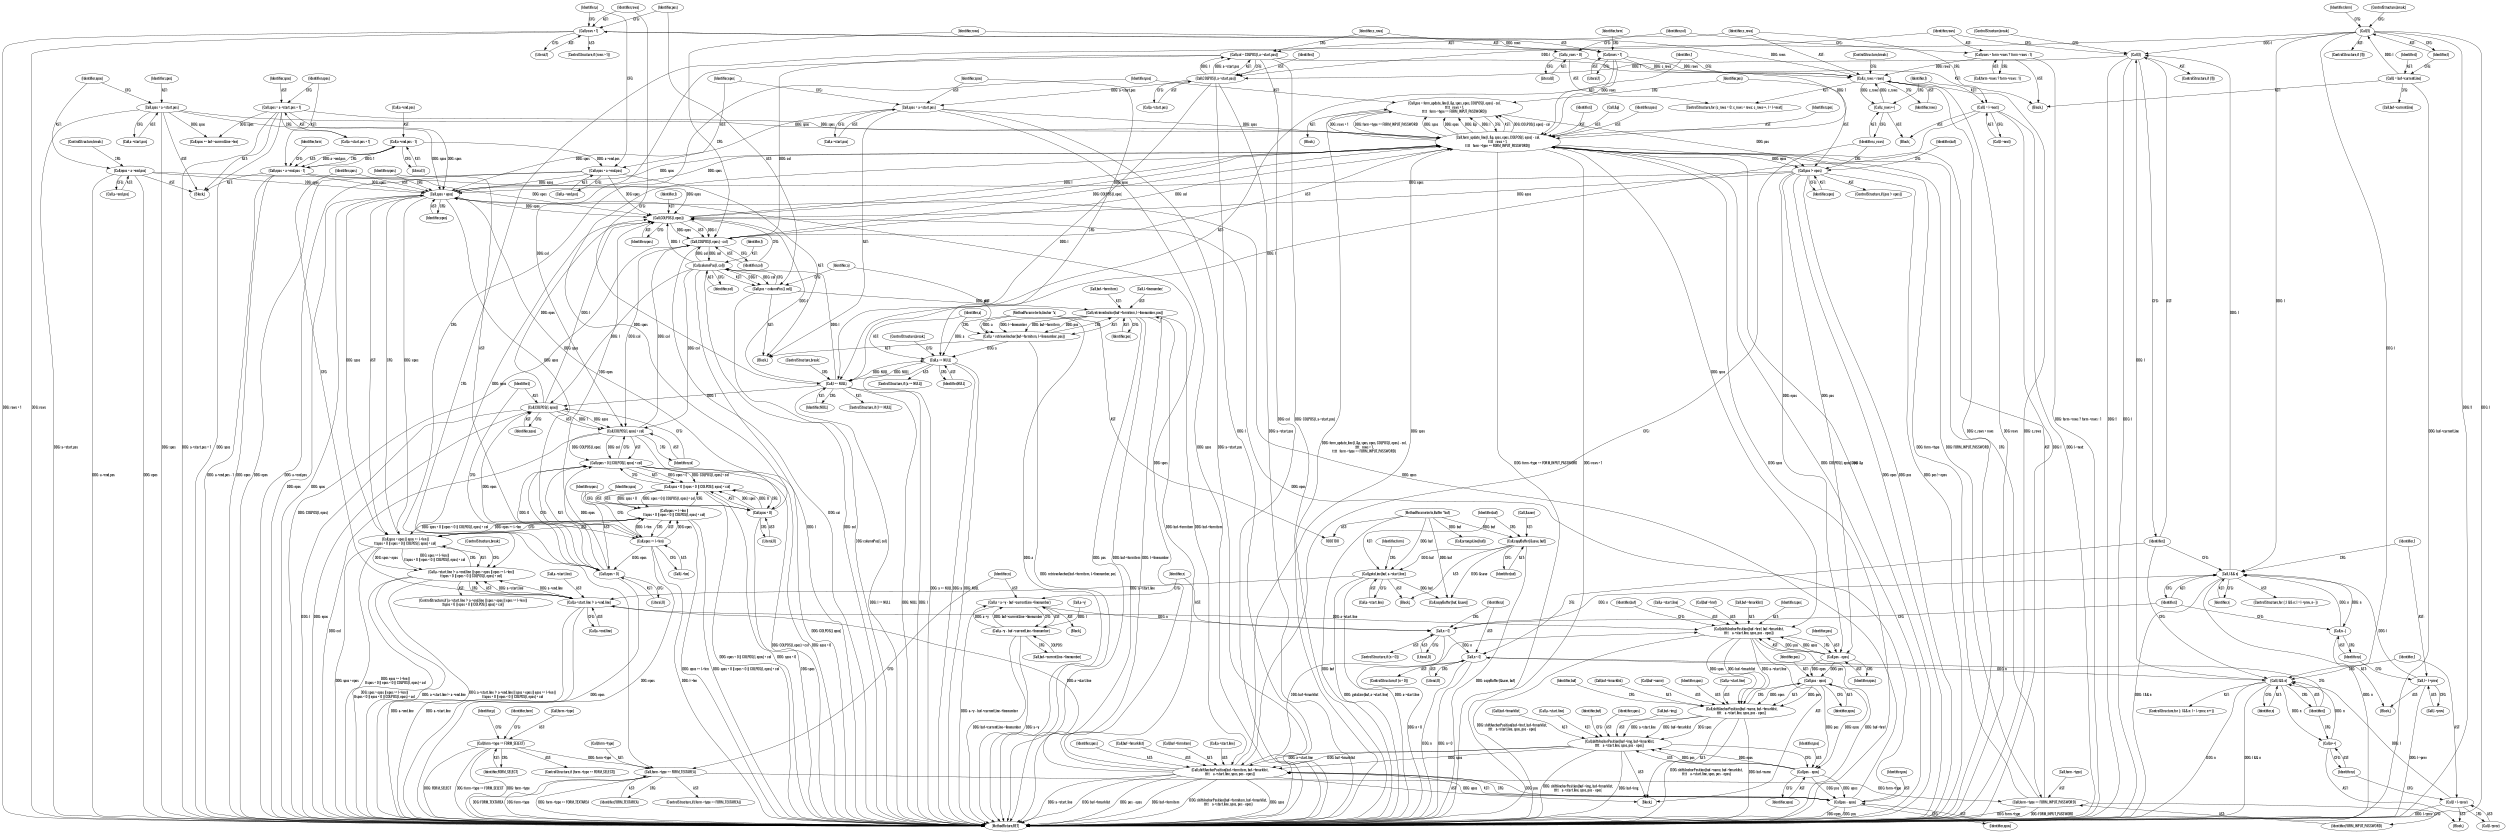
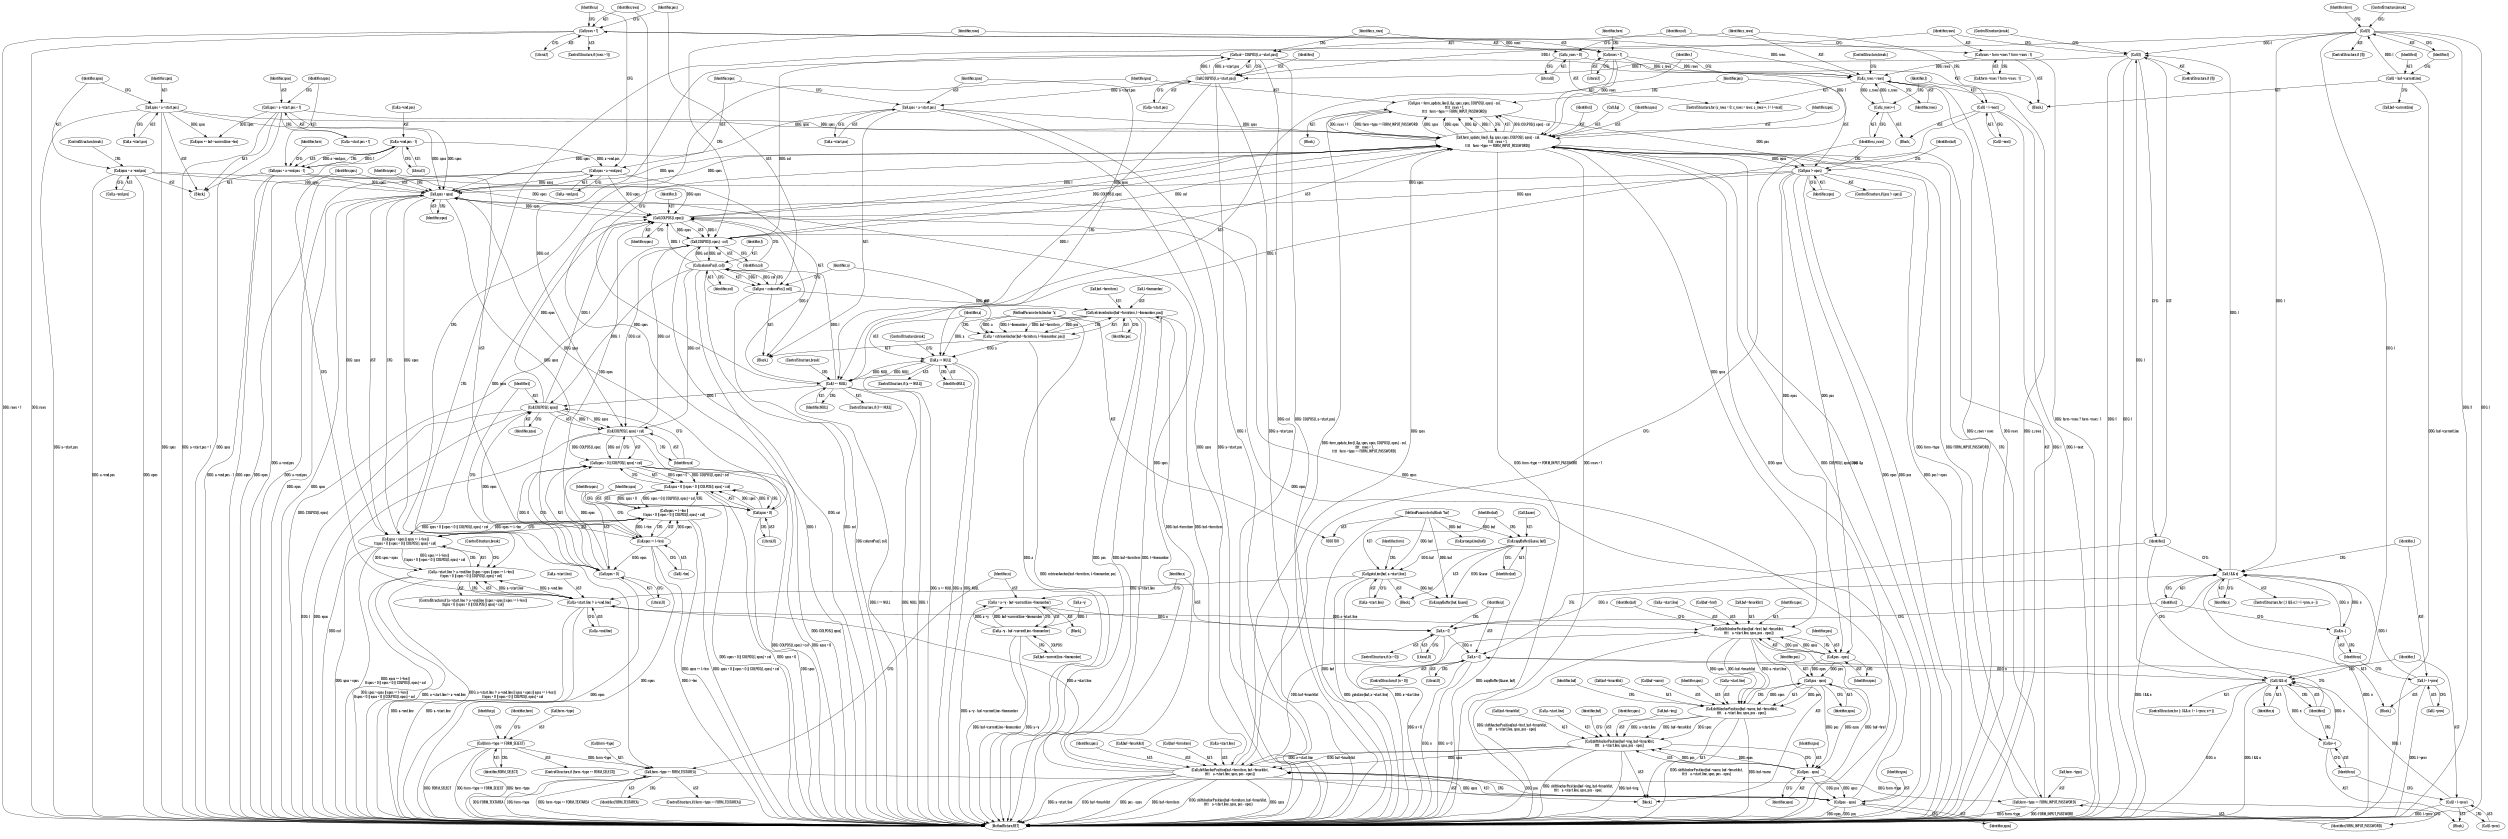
(1427, 513) -> (1427, 513)
none -> (250, 793)
